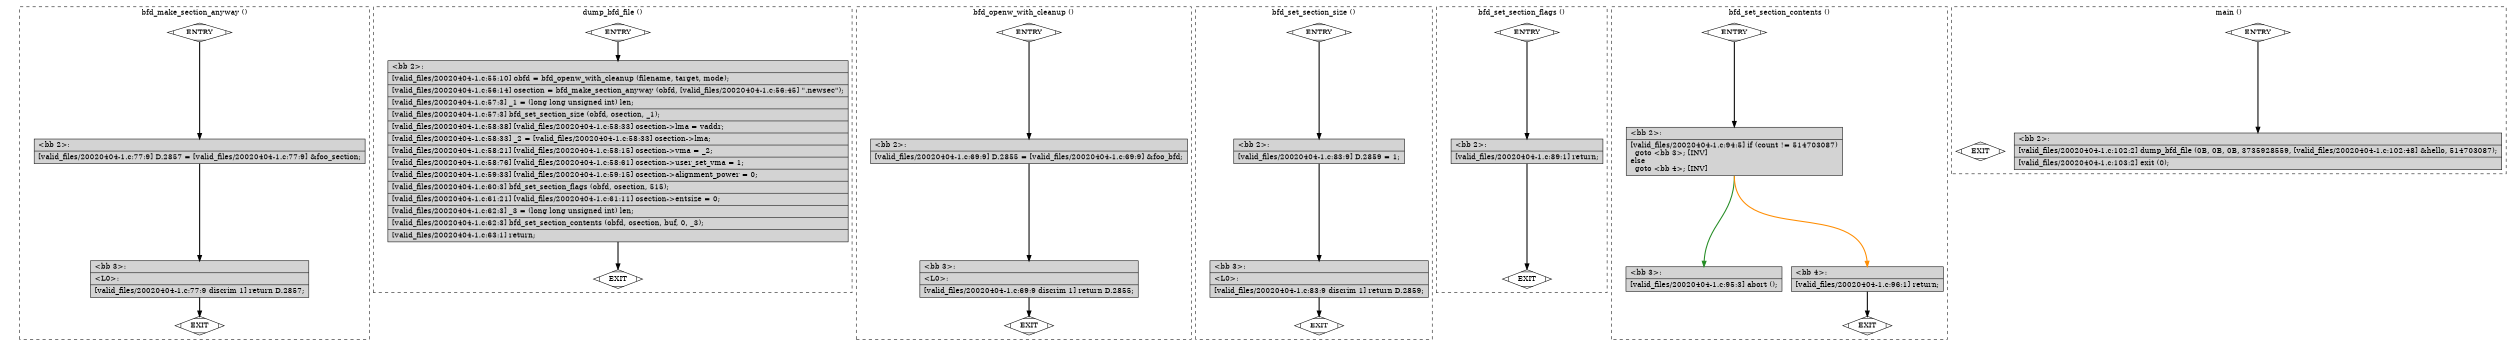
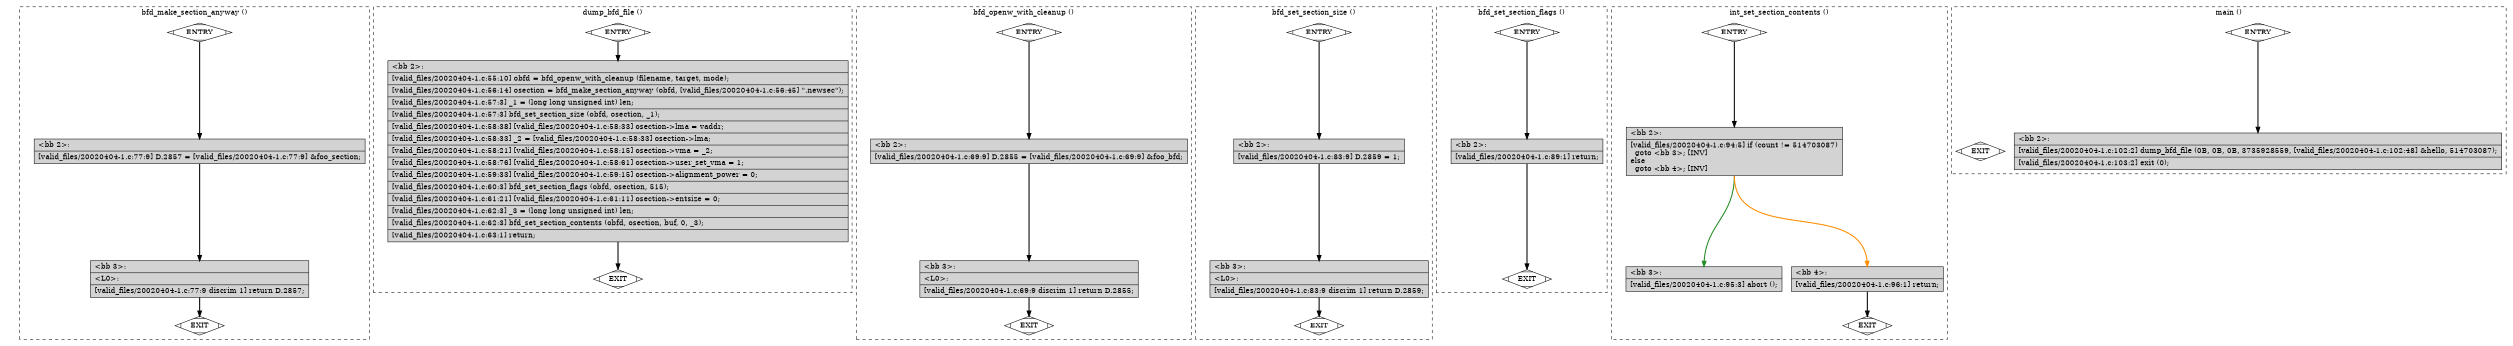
(1779, 13) -> (1779, 13)
